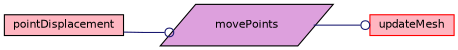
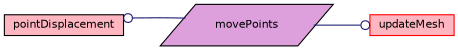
(144, 32) -> (159, 18)
